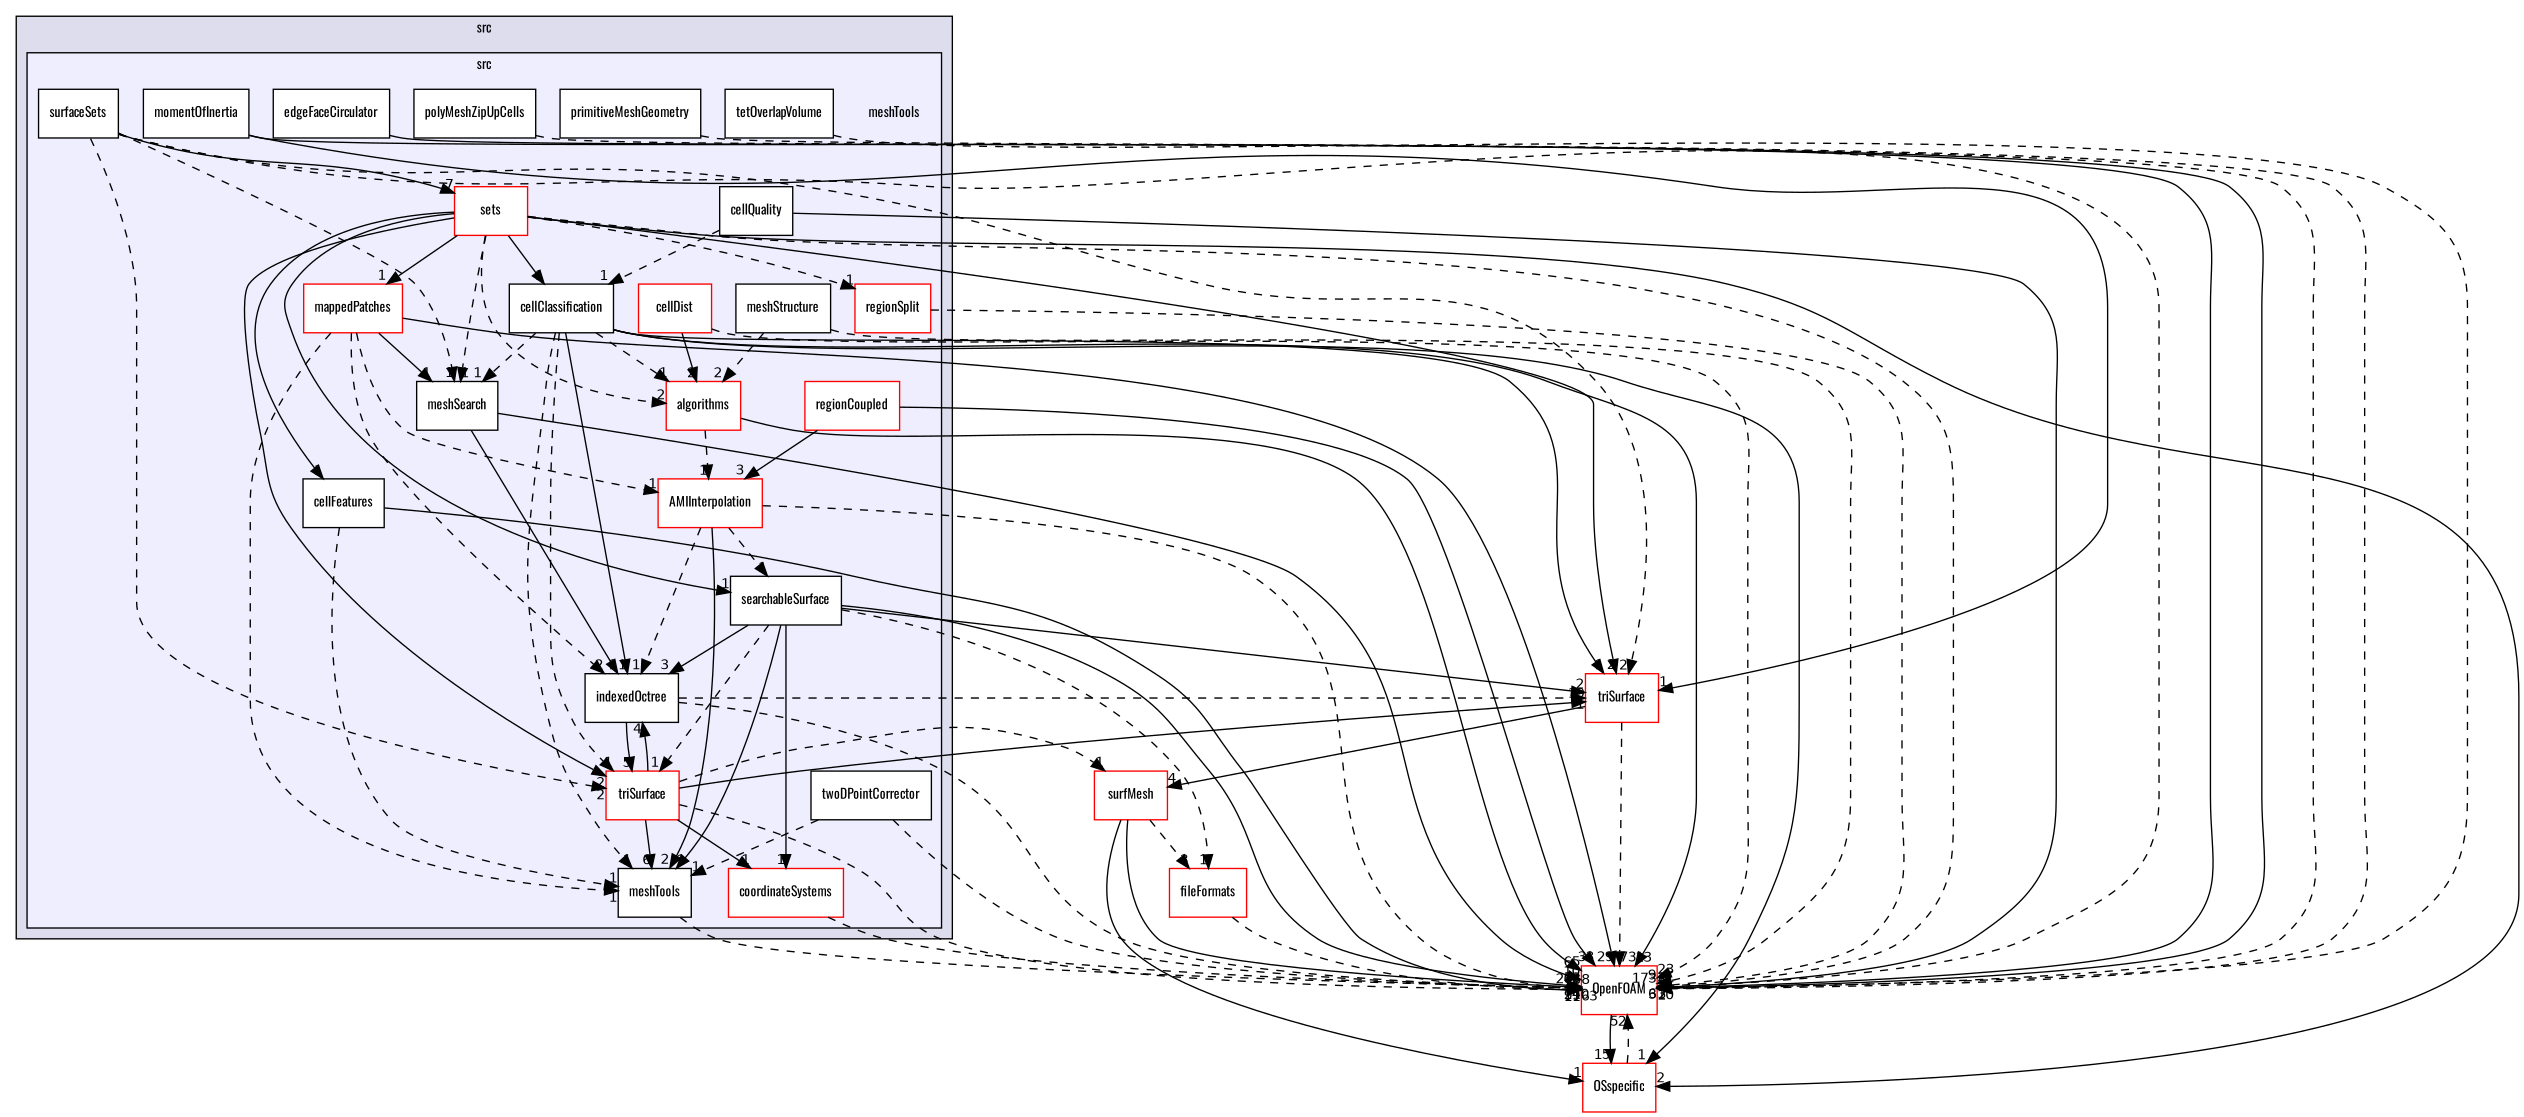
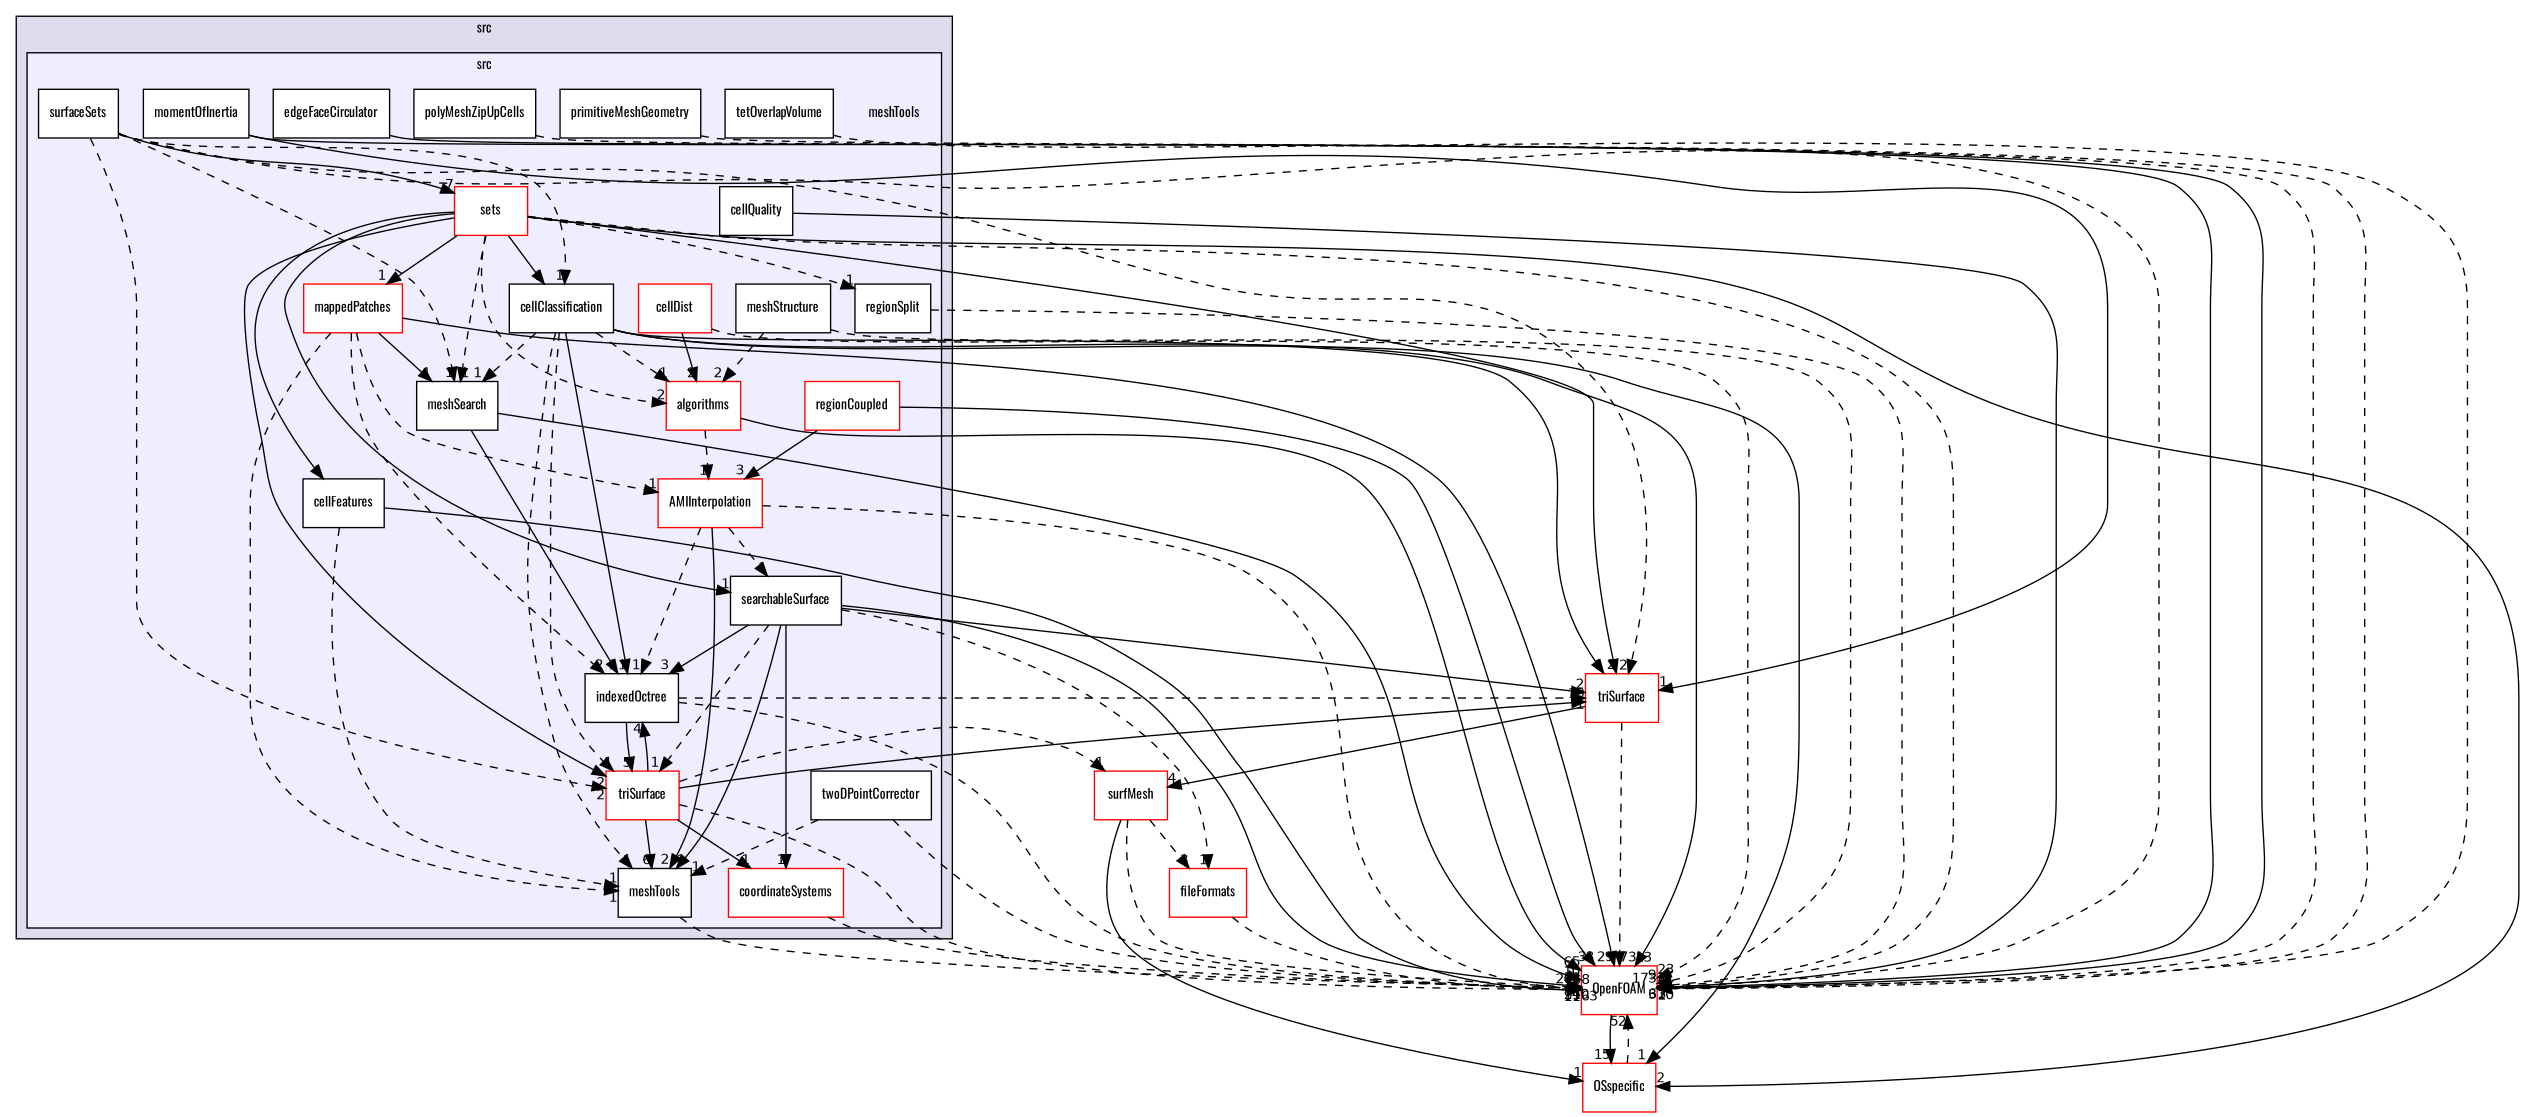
(670, 254) -> (429, 153)
(893, 308) -> (893, 308)
(1166, 942) -> (1166, 942)
